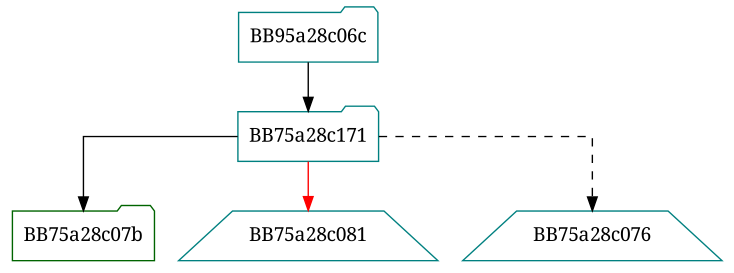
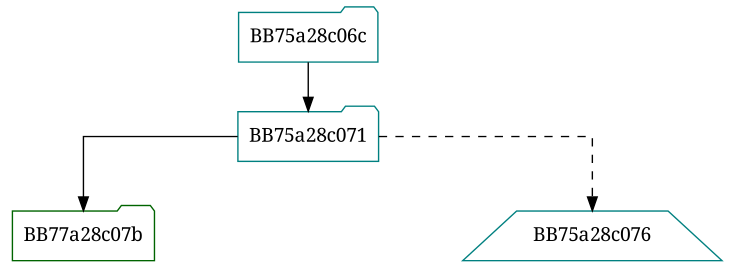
(308, 37) -> (308, 37)
(308, 137) -> (308, 137)
(83, 236) -> (83, 236)
(308, 236) -> none
